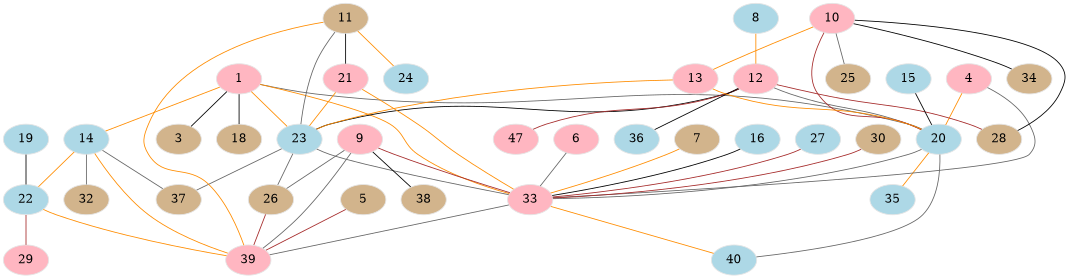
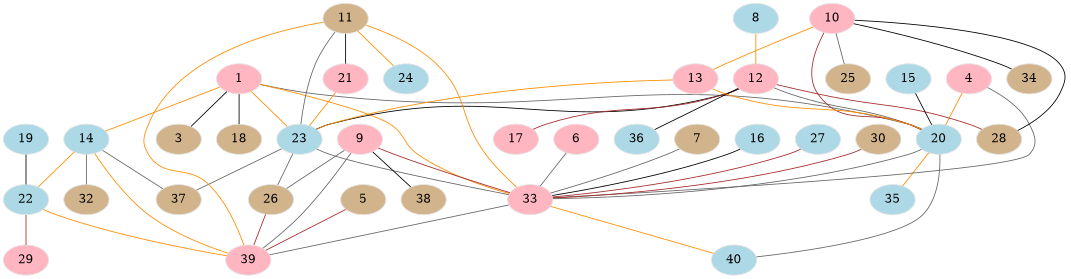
(438, 139) -> (457, 91)
(516, 139) -> (516, 139)
(616, 173) -> (616, 173)
